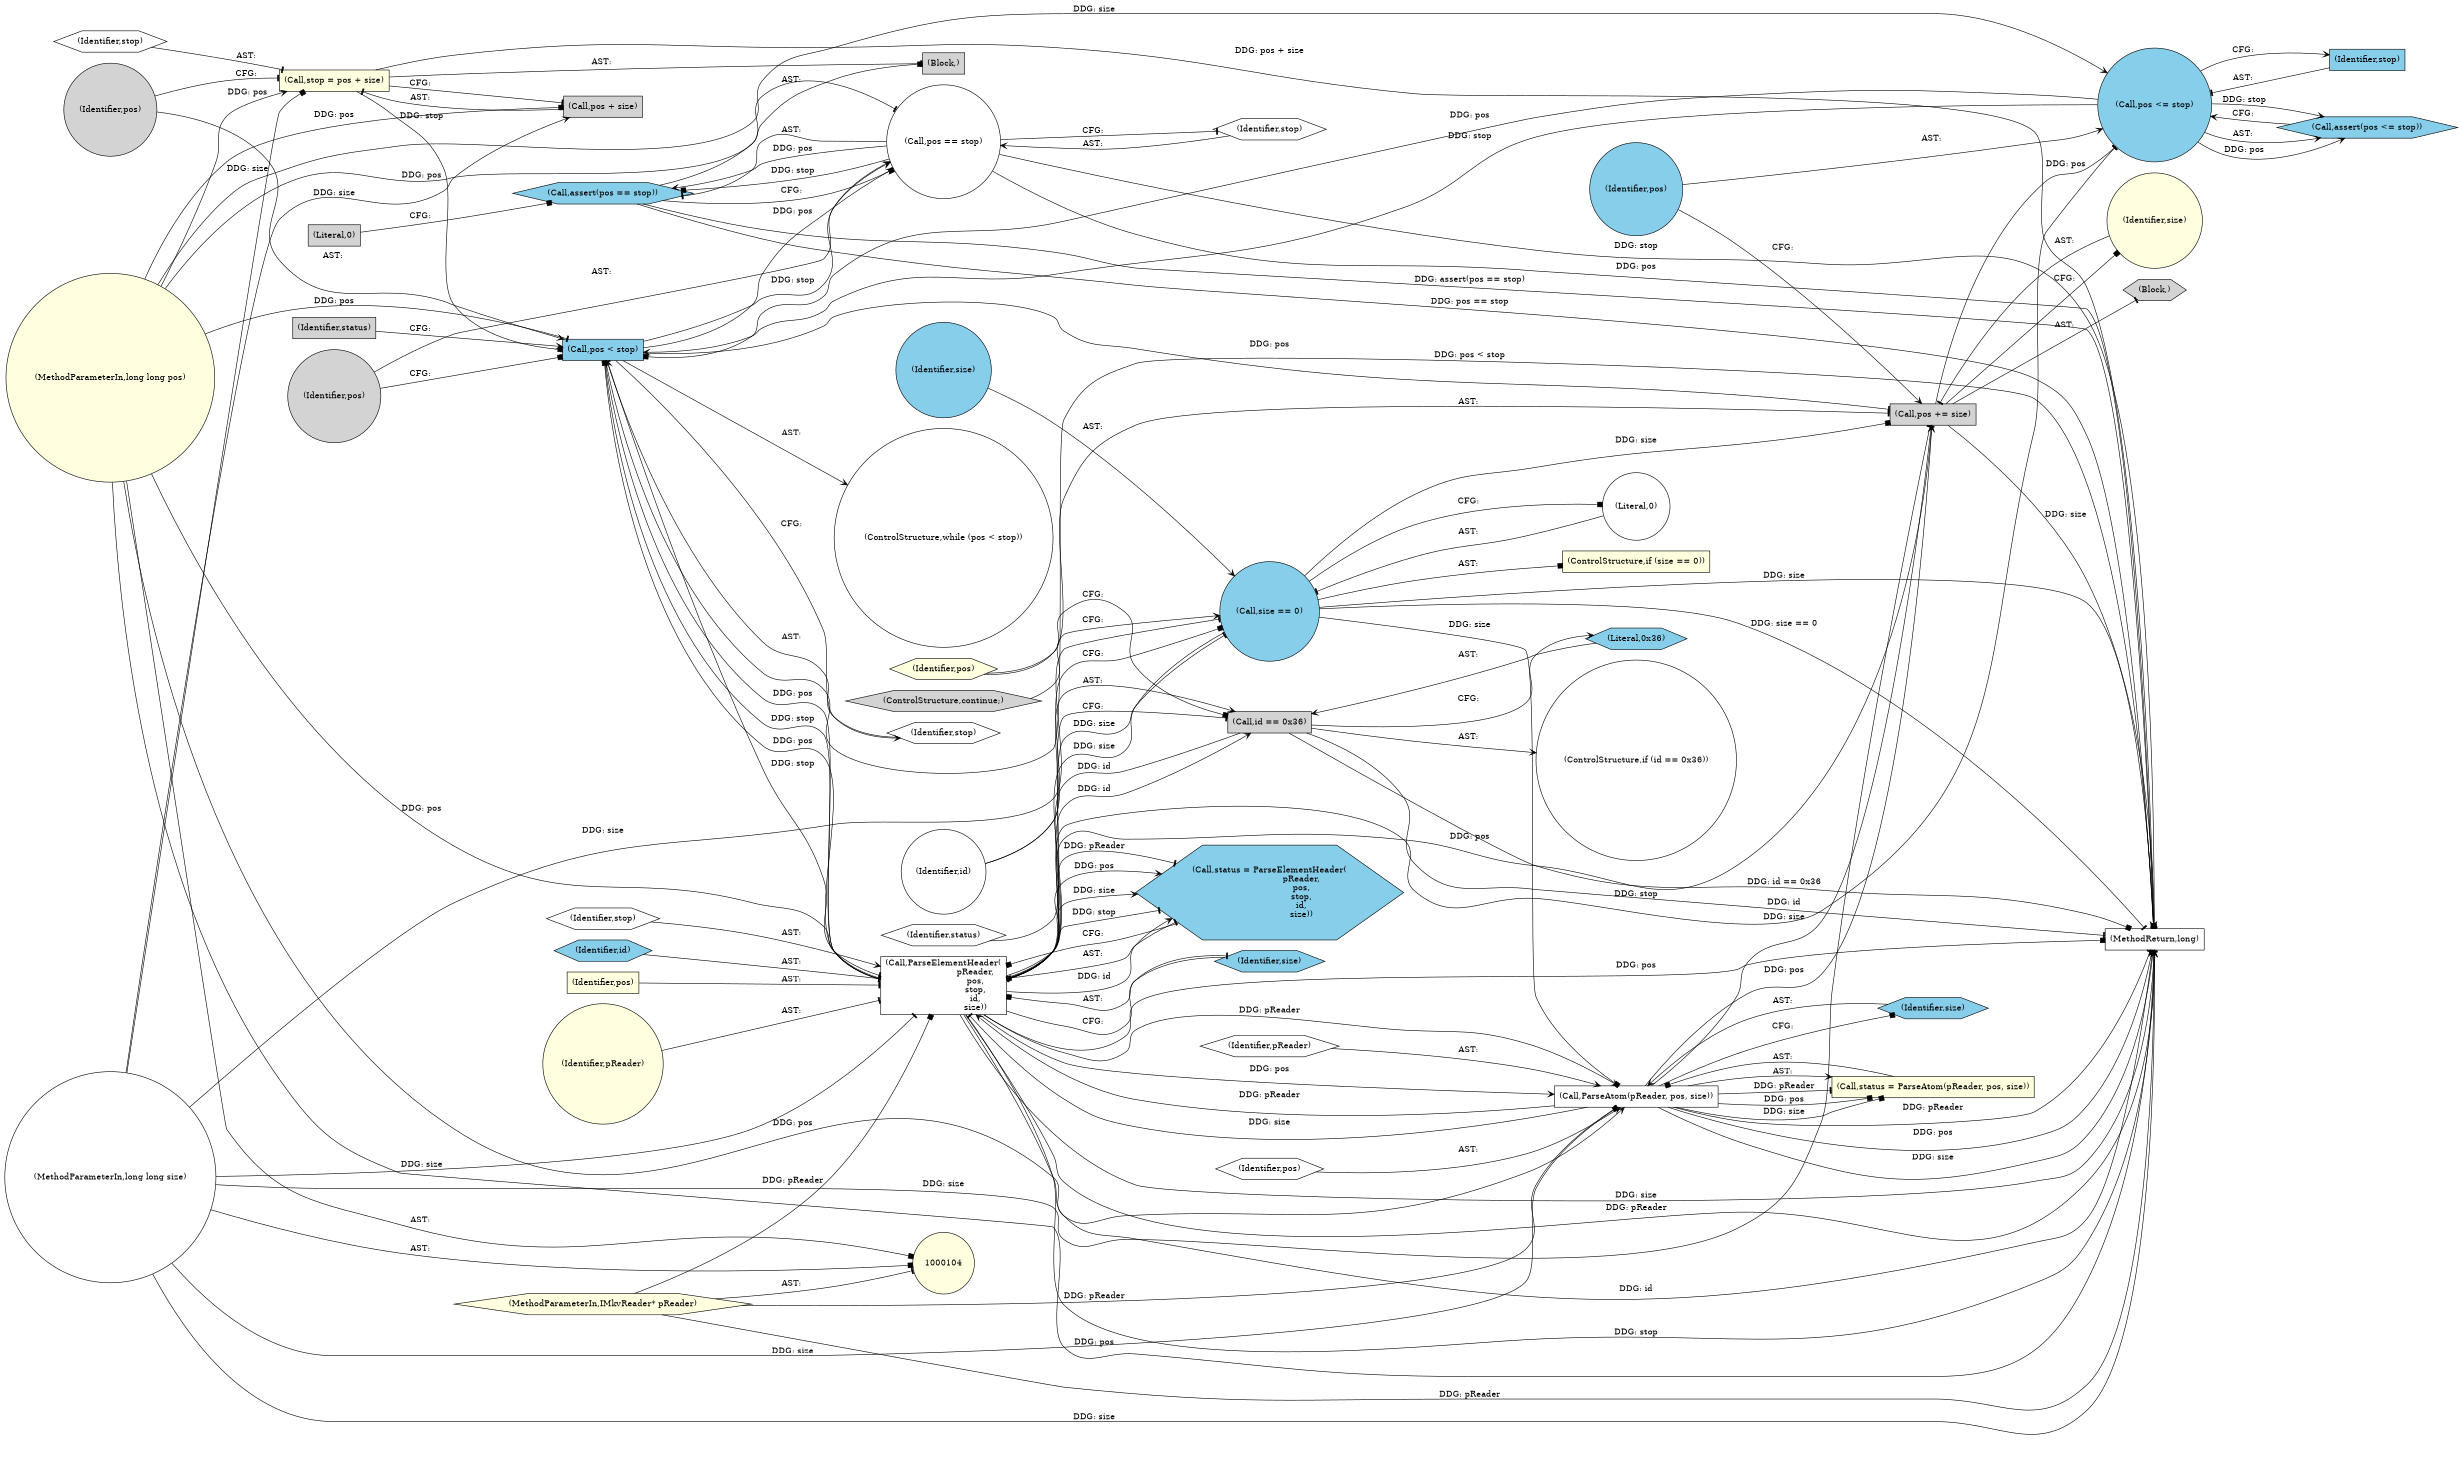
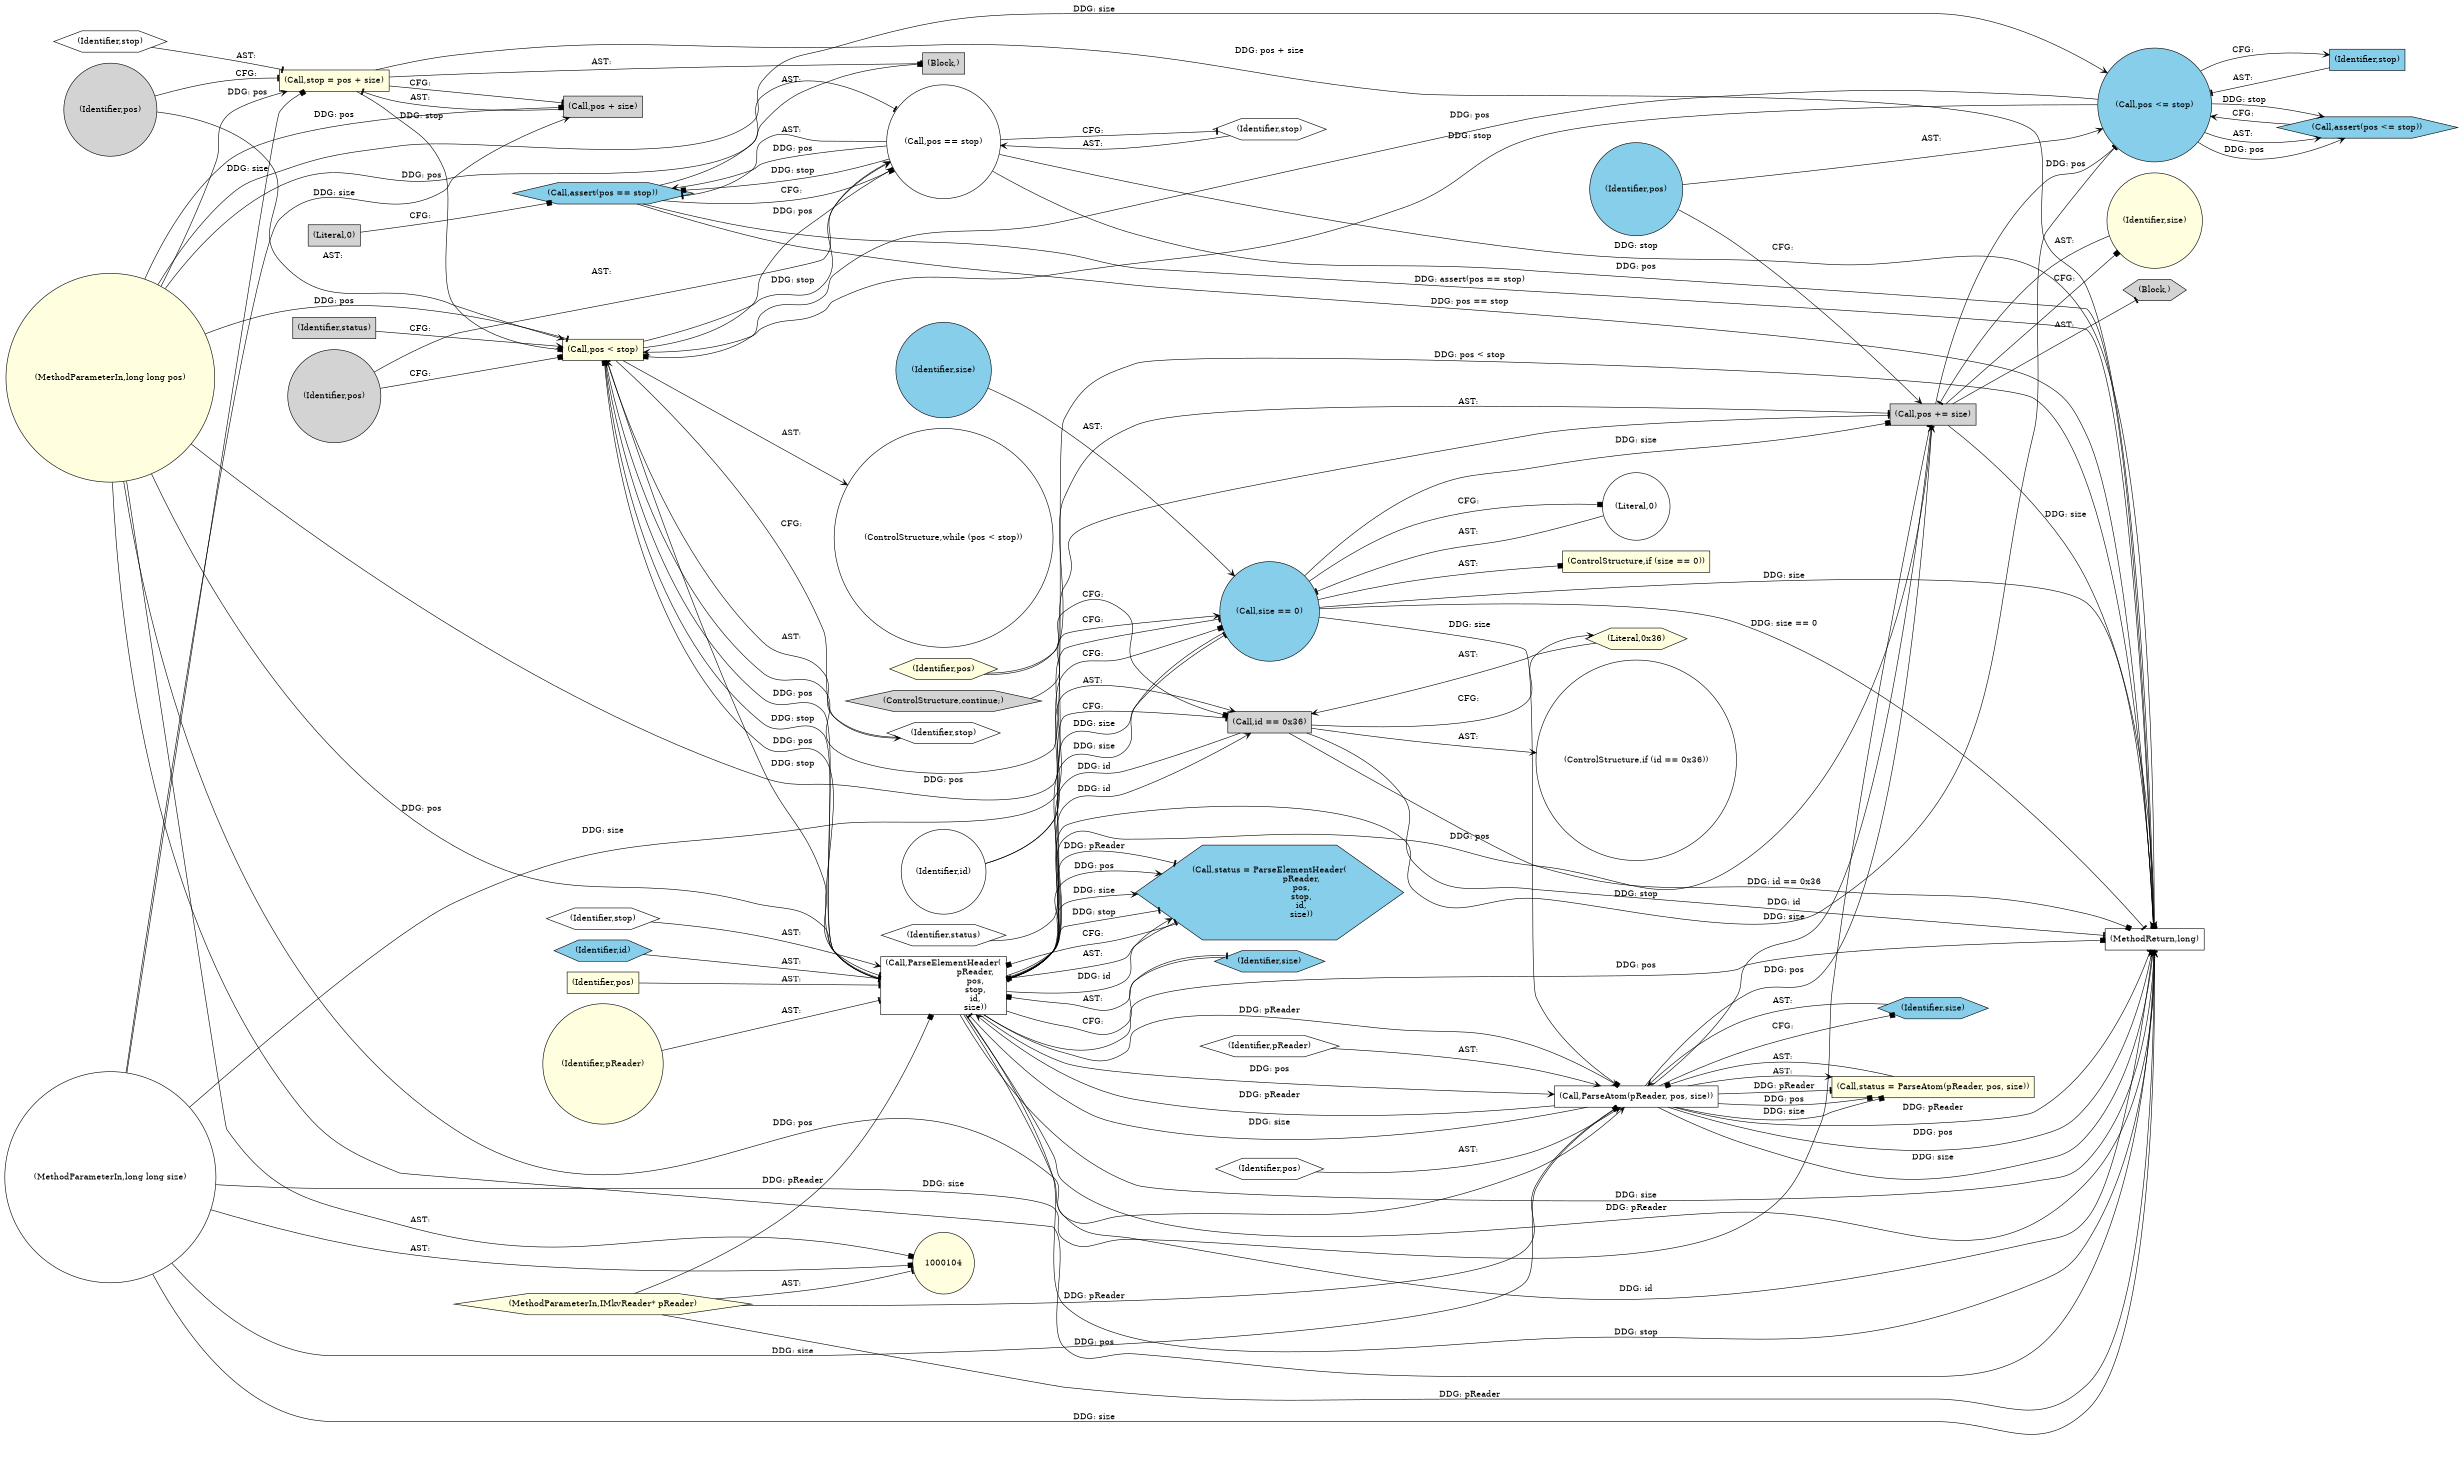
(603, 350) -> (603, 350)
(1255, 366) -> (1014, 798)
(1636, 639) -> (1636, 639)
(584, 1159) -> none
